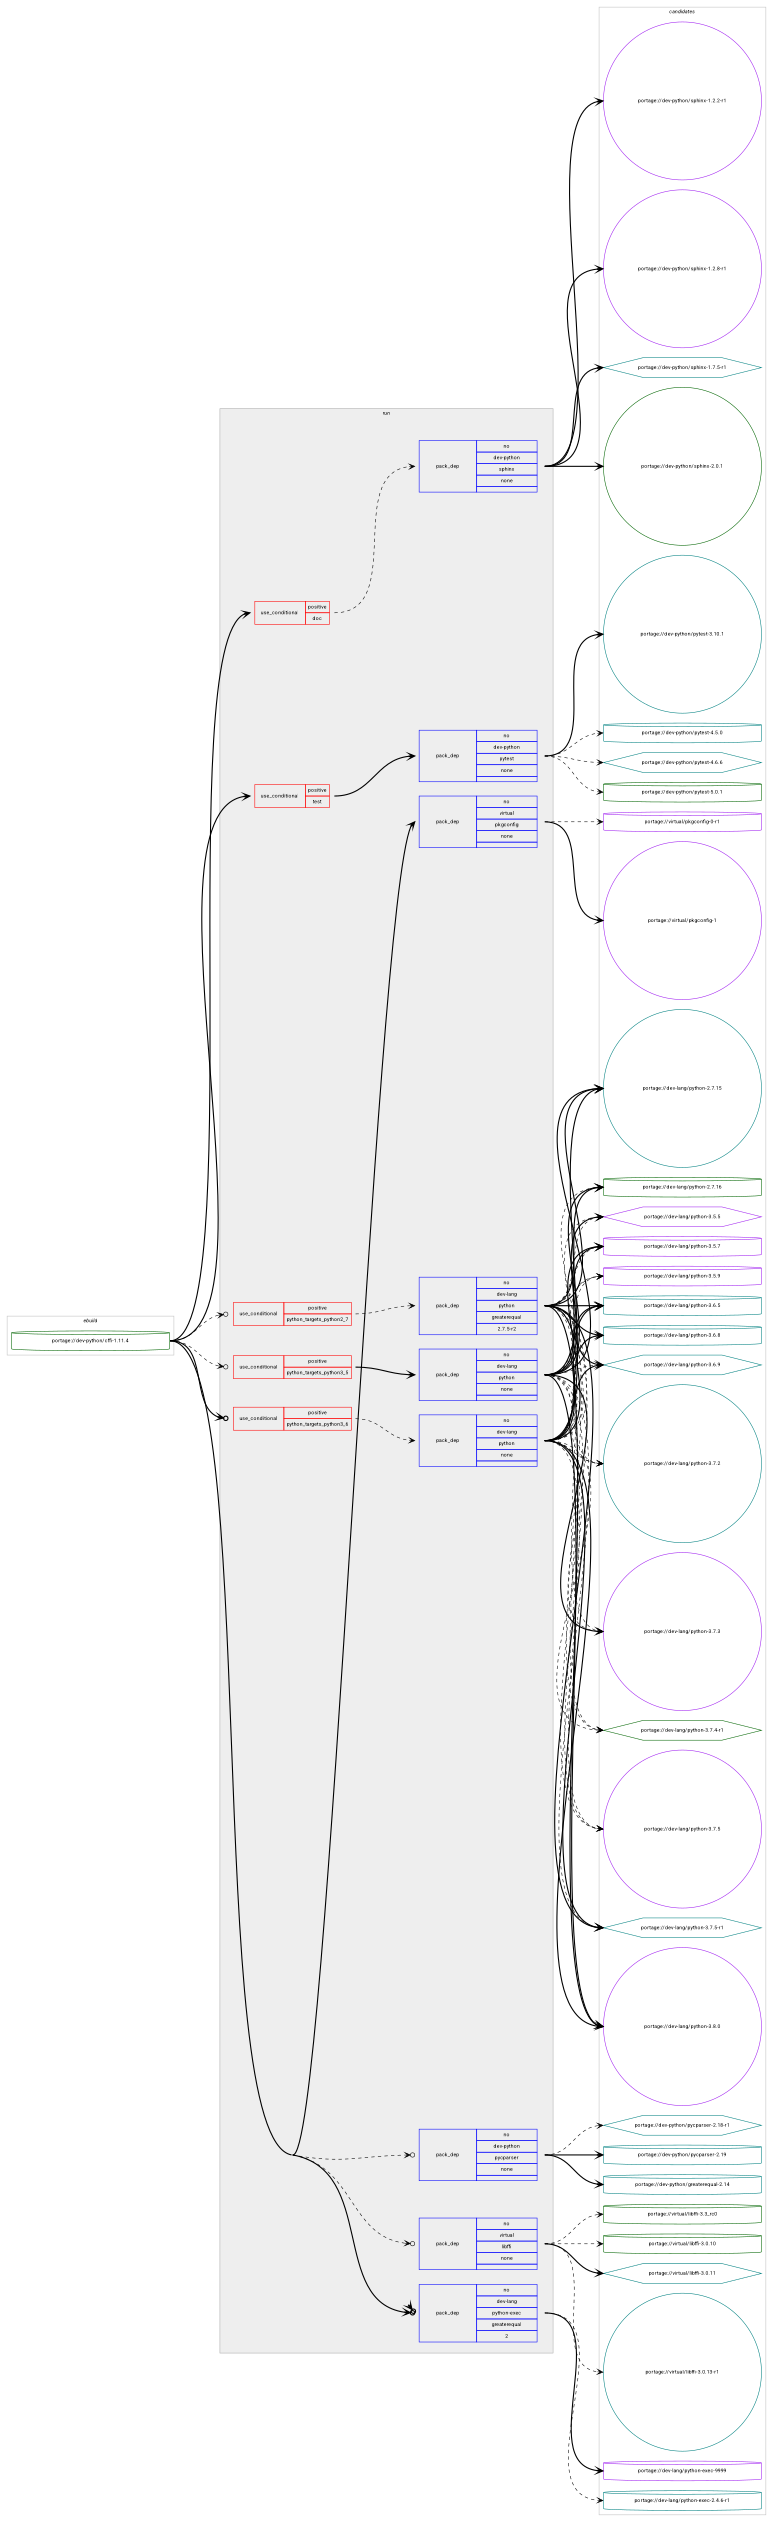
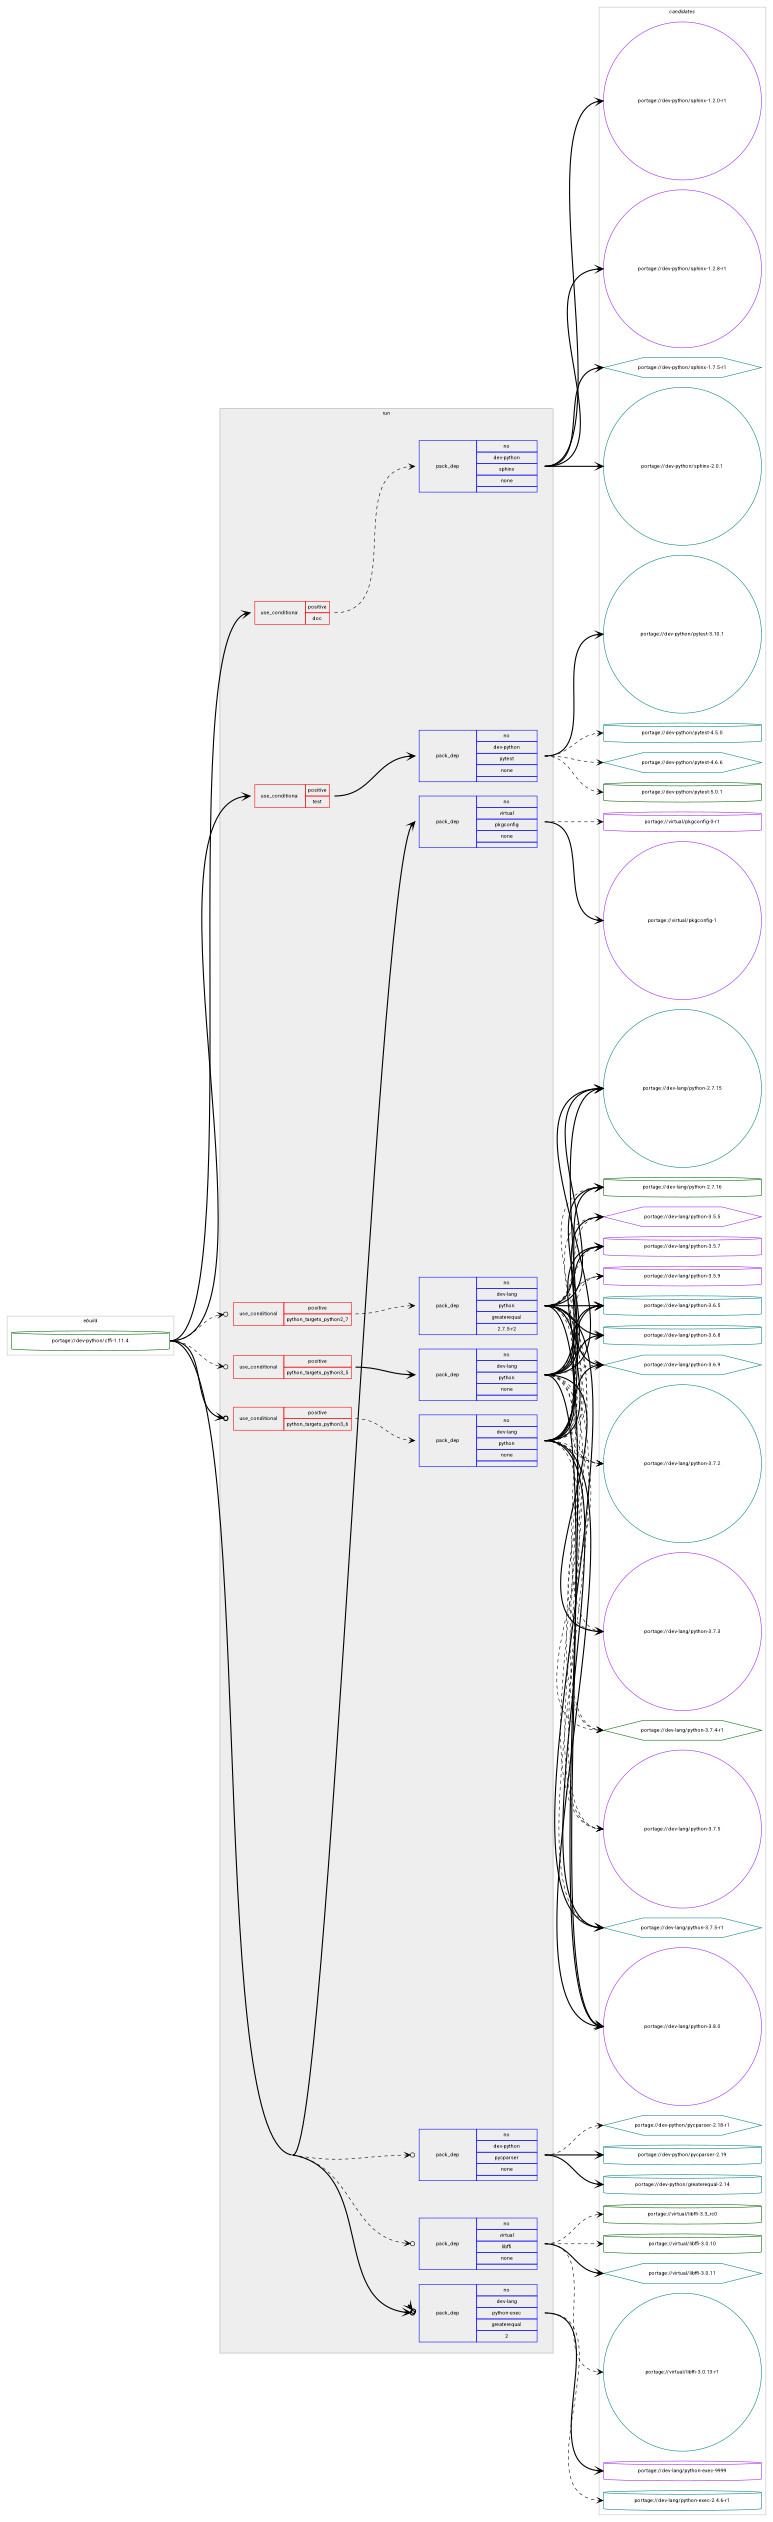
(682, 101) -> (682, 101)
(682, 466) -> (682, 466)
